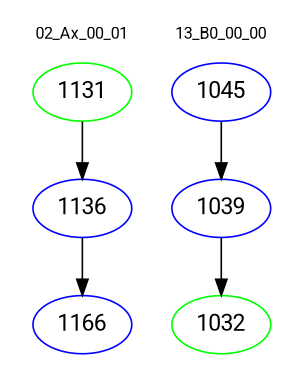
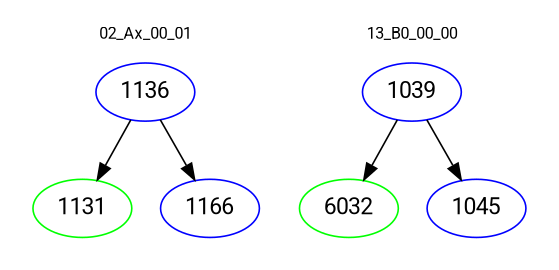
(82, 142) -> (118, 143)
(221, 142) -> (440, 143)
(221, 325) -> (349, 208)
